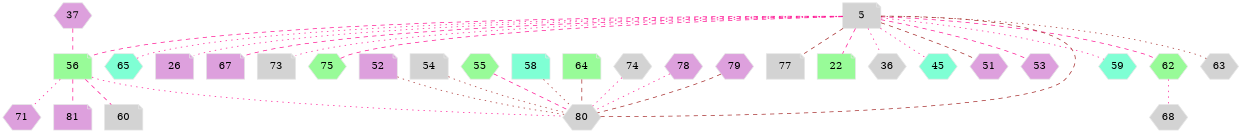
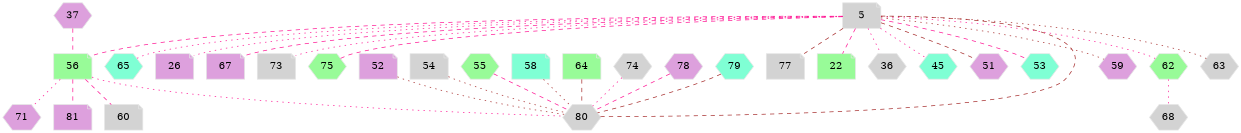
(993, 33) -> (993, 33)
(1061, 35) -> (1061, 35)
(735, 66) -> (735, 66)
(1040, 66) -> (1040, 66)
(1118, 66) -> (1118, 66)
(633, 92) -> (633, 92)
